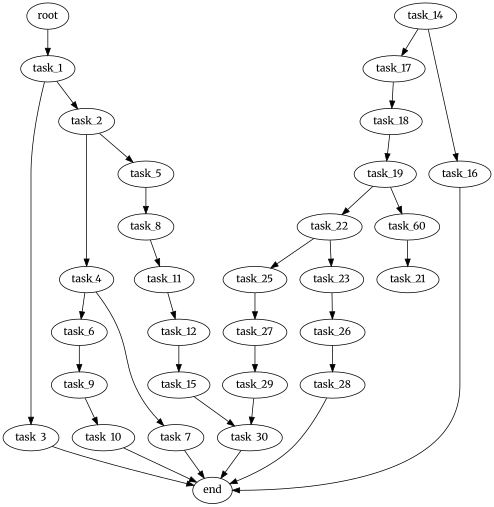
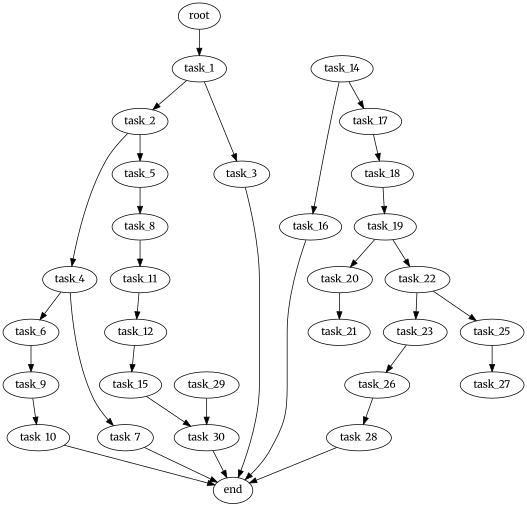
(407, 227) -> (340, 280)
(255, 355) -> none
